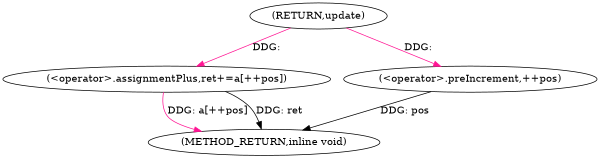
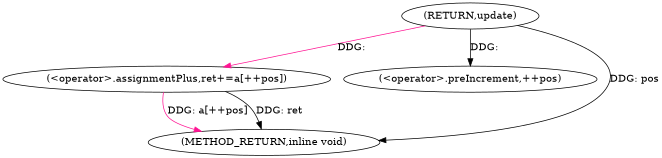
(390, 46) -> (470, 44)
(371, 110) -> (561, 115)
